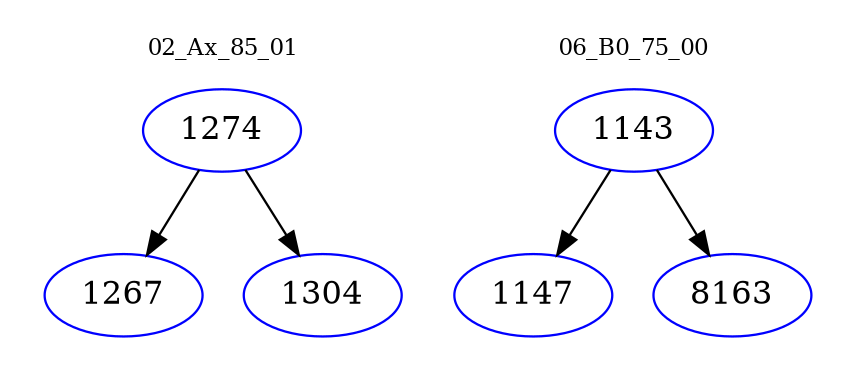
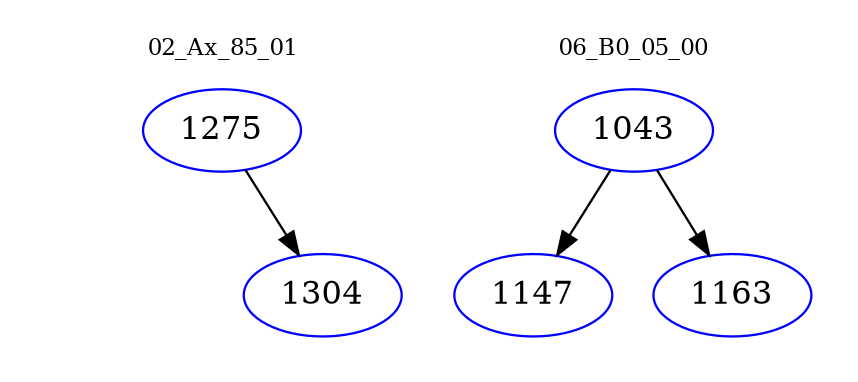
(634, 49) -> (634, 49)
(222, 130) -> (222, 130)
(634, 130) -> (634, 130)
(124, 295) -> none
(732, 295) -> (732, 295)
